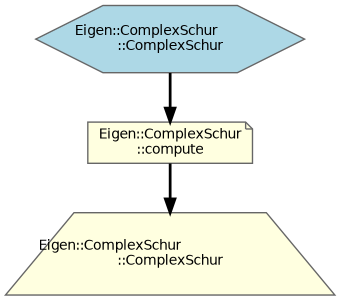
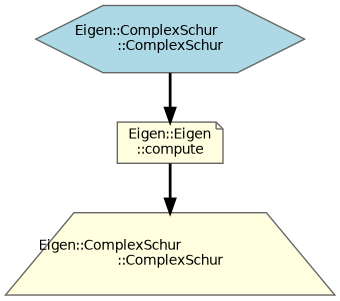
(170, 143) -> (170, 143)
